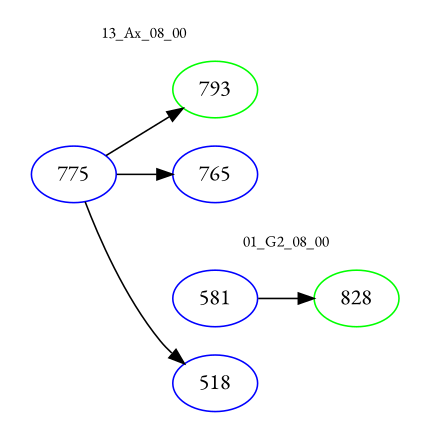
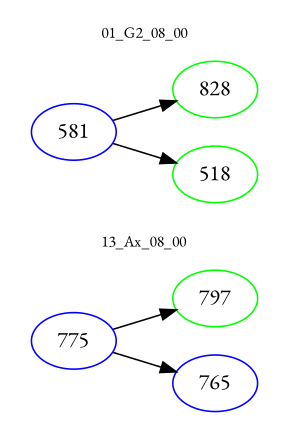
(215, 90) -> (215, 298)
(121, 282) -> (137, 151)
(215, 383) -> (215, 174)
